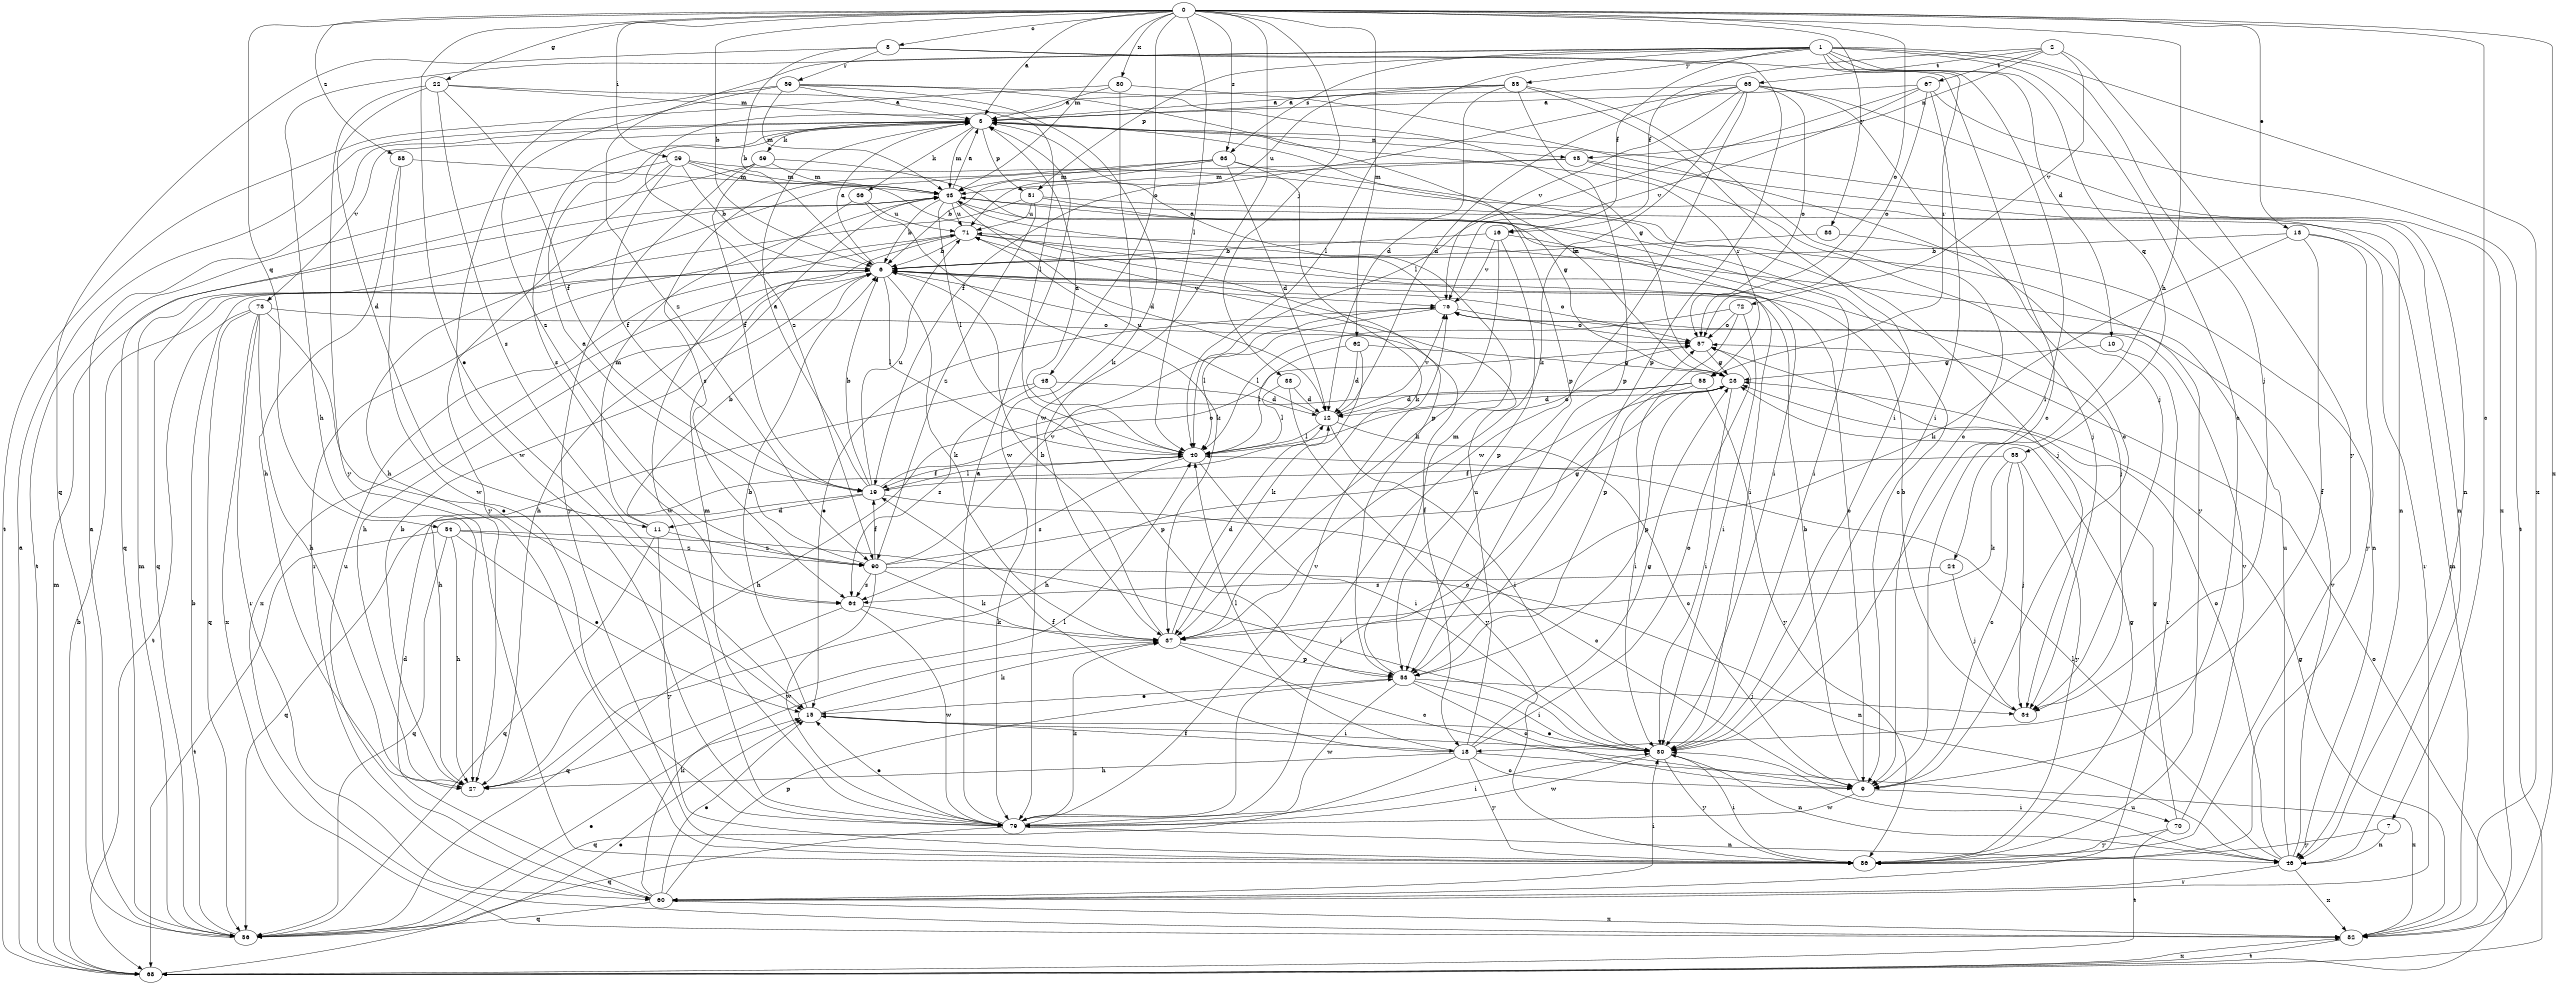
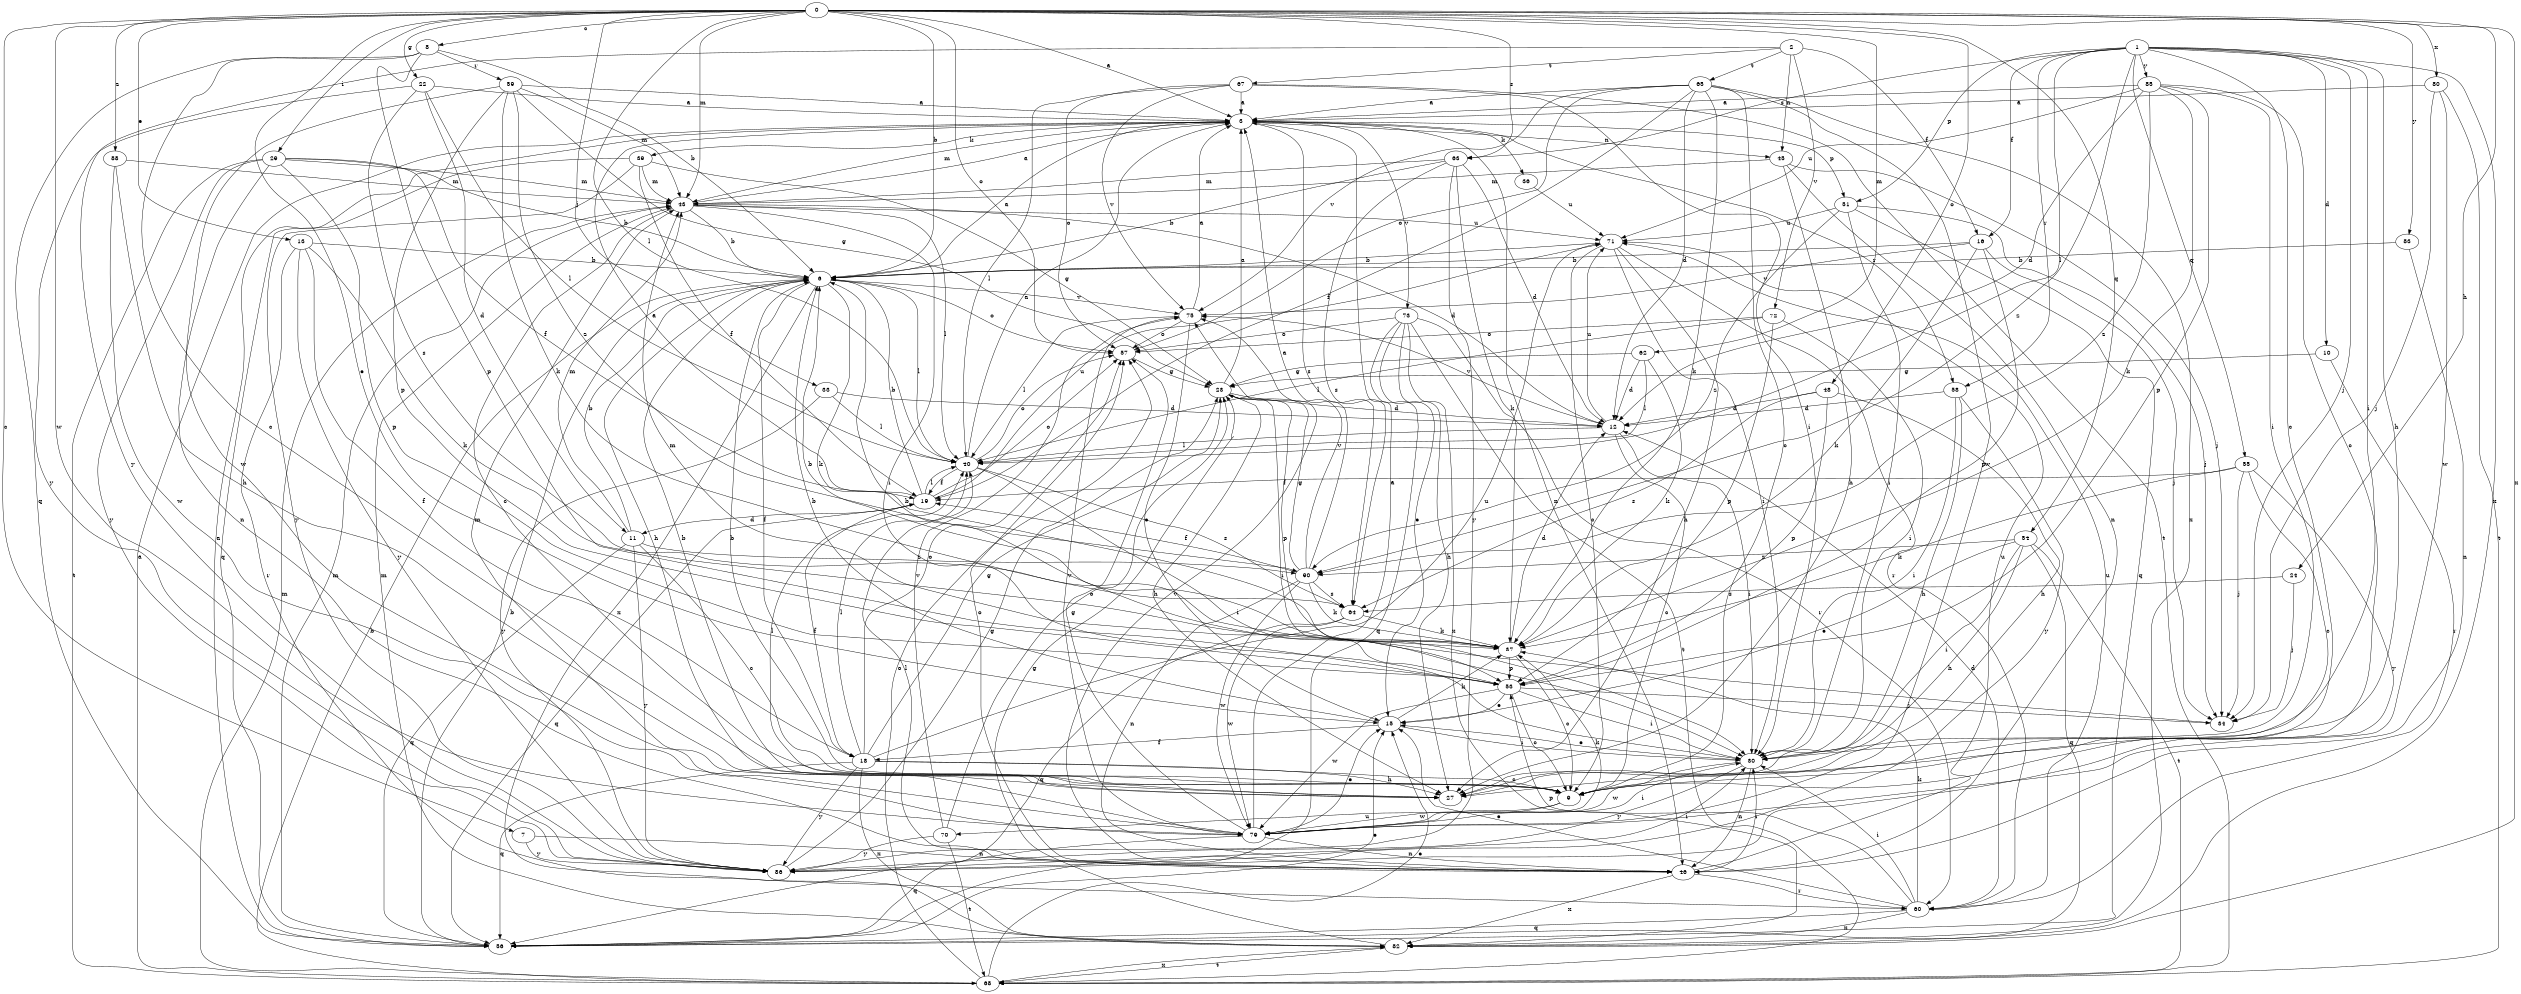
(744, 103) -> (689, 103)
(597, 348) -> none
(1143, 353) -> (1987, 469)
(1371, 538) -> (1198, 781)
(691, 579) -> none
